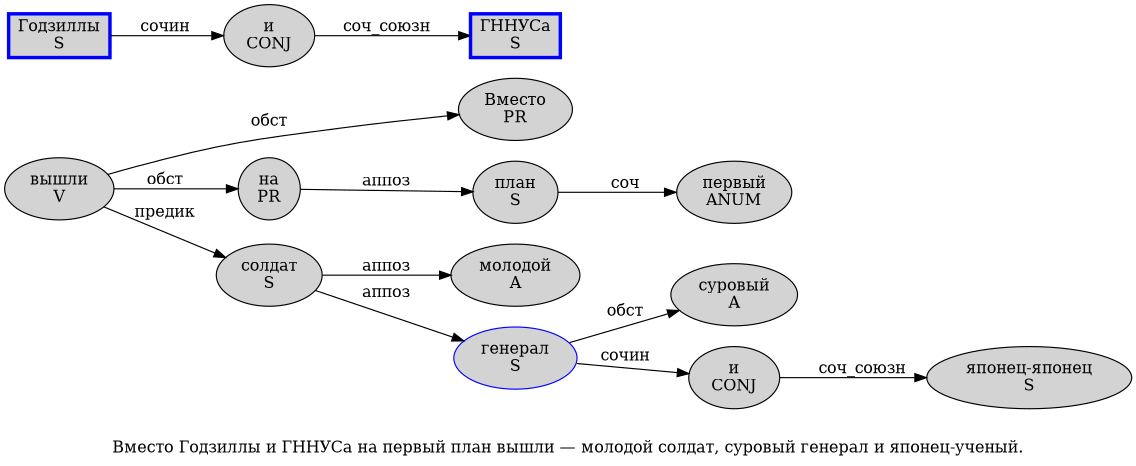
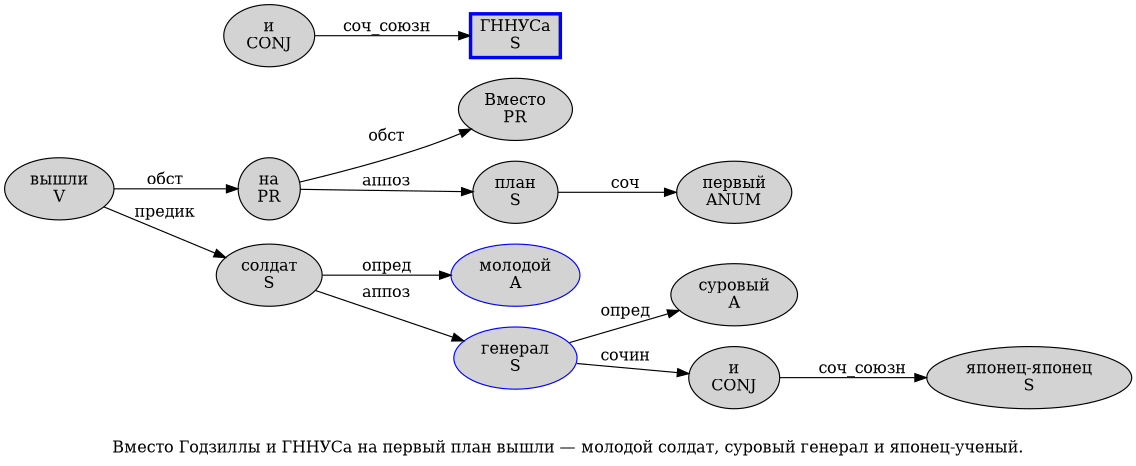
(59, 36) -> none
(276, 137) -> (381, 161)
(387, 267) -> (387, 267)
(515, 275) -> (515, 275)
(625, 311) -> (625, 311)
